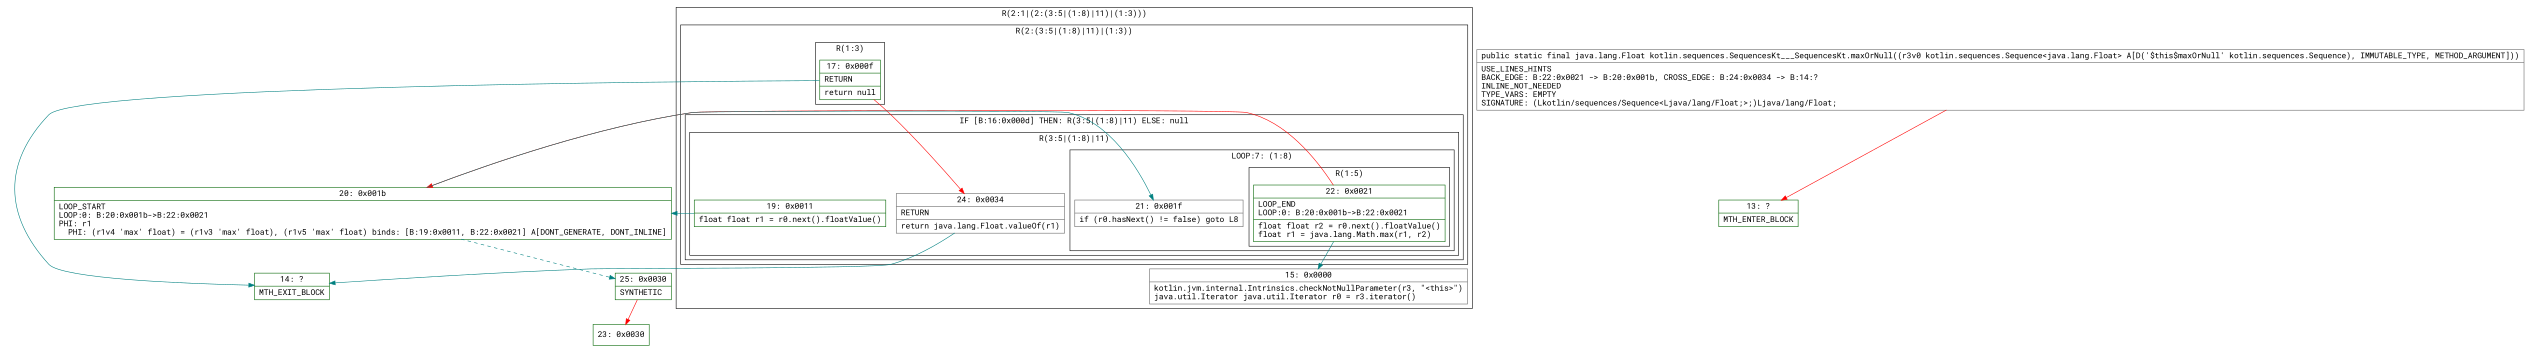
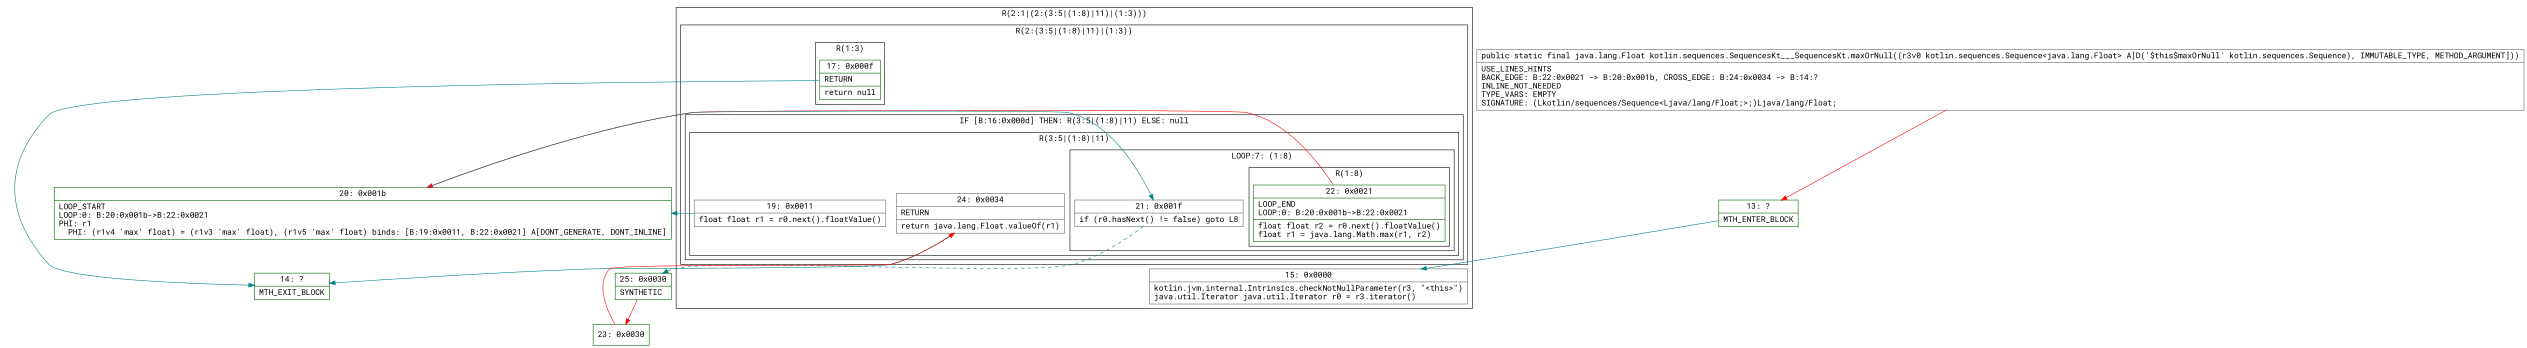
(919, 143) -> (753, 265)
(1349, 174) -> (1349, 174)
(790, 213) -> (790, 213)
(1327, 253) -> (1573, 245)
(535, 258) -> (935, 268)
